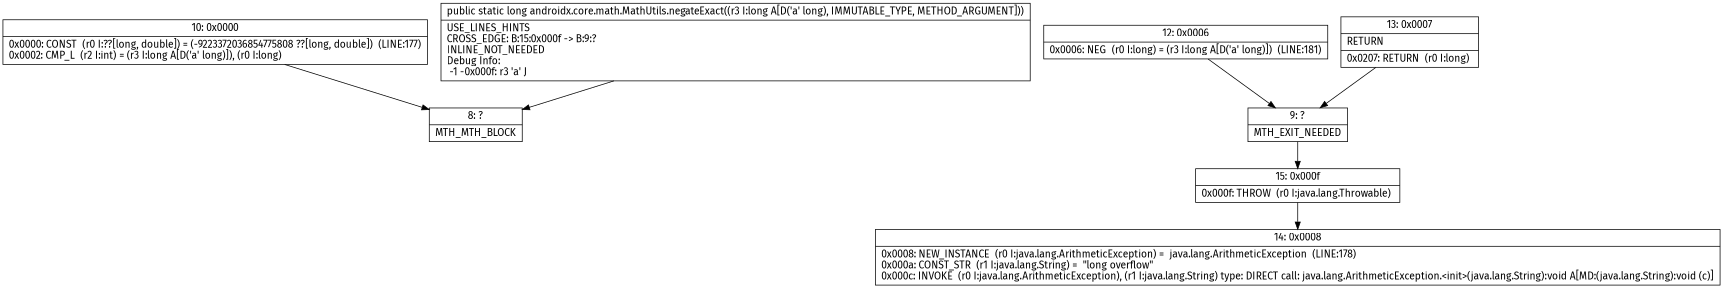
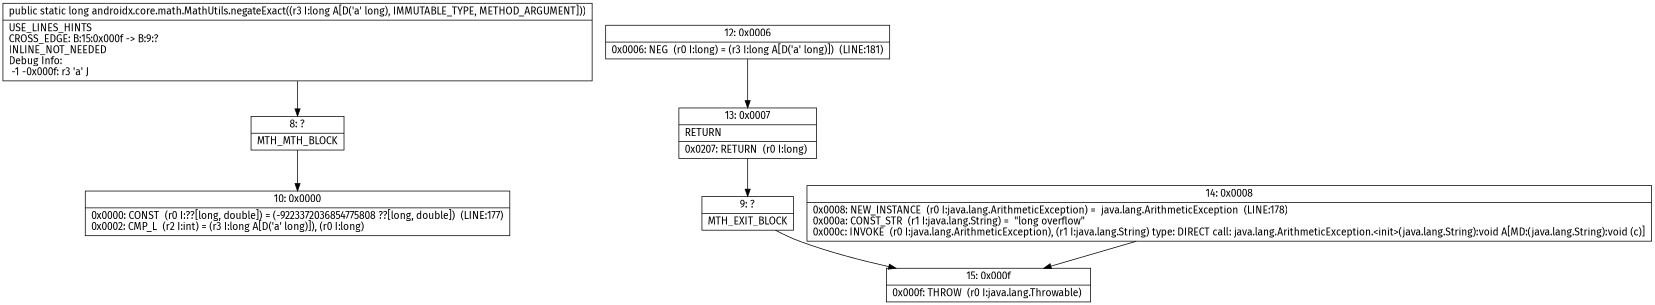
(1239, 81) -> (748, 80)
(353, 86) -> (298, 167)
(1298, 133) -> (748, 221)
(1298, 212) -> (1094, 254)
